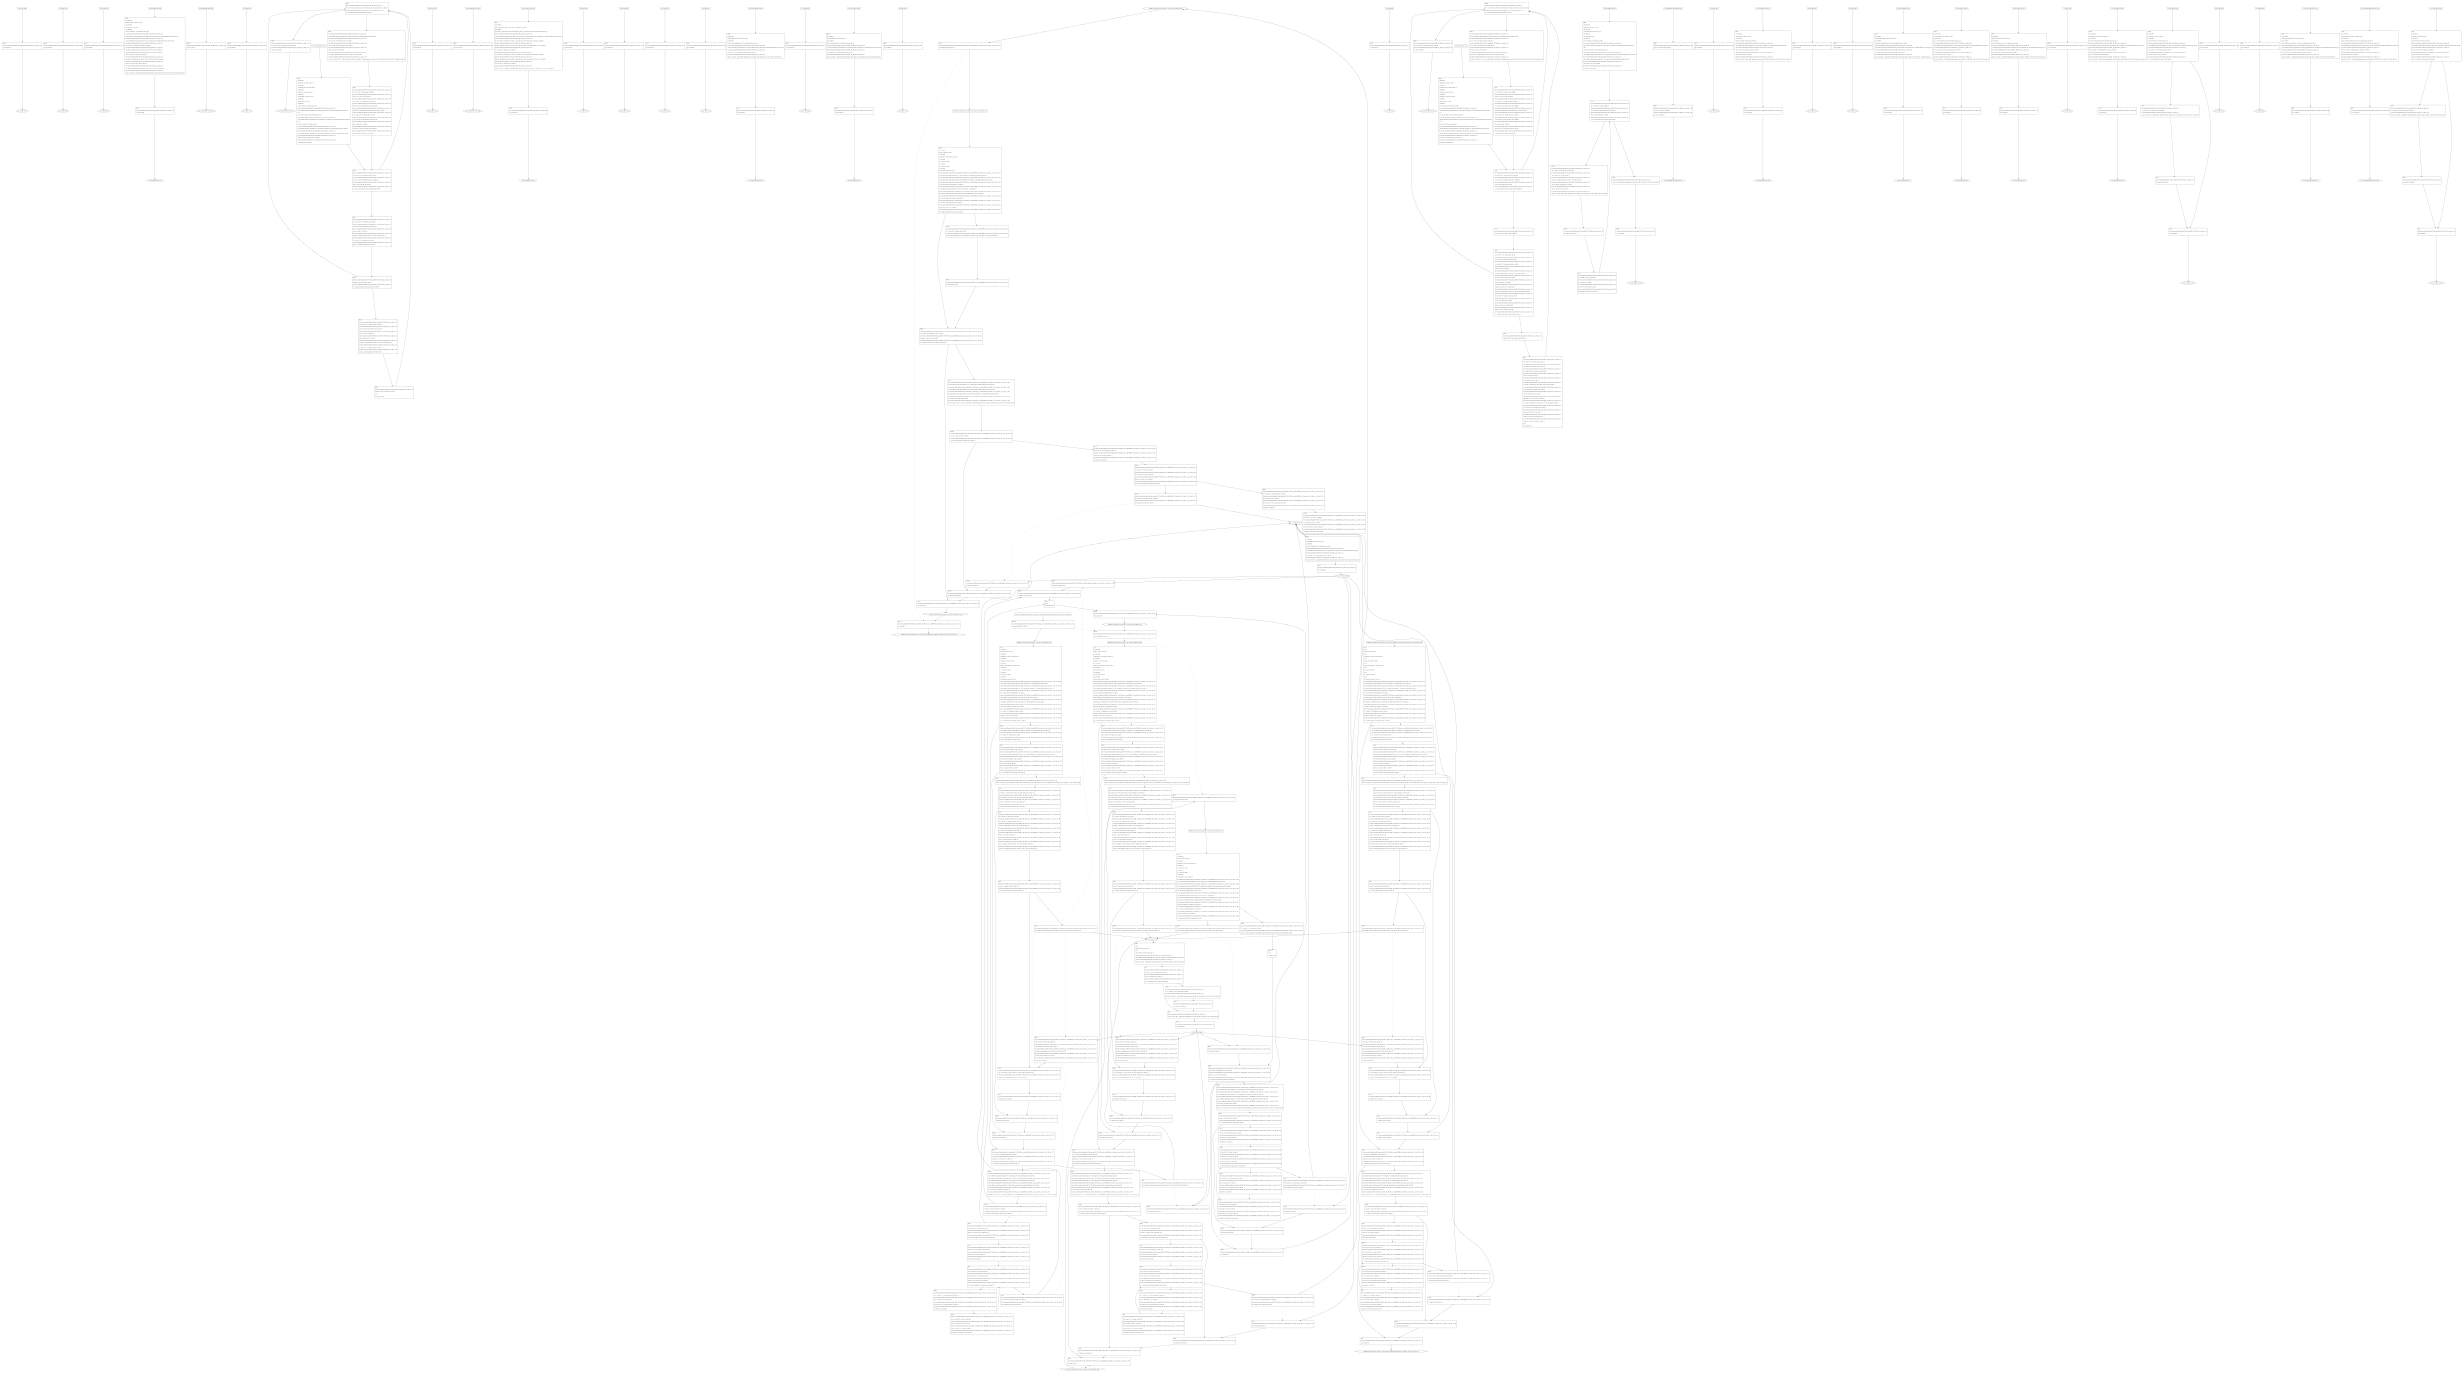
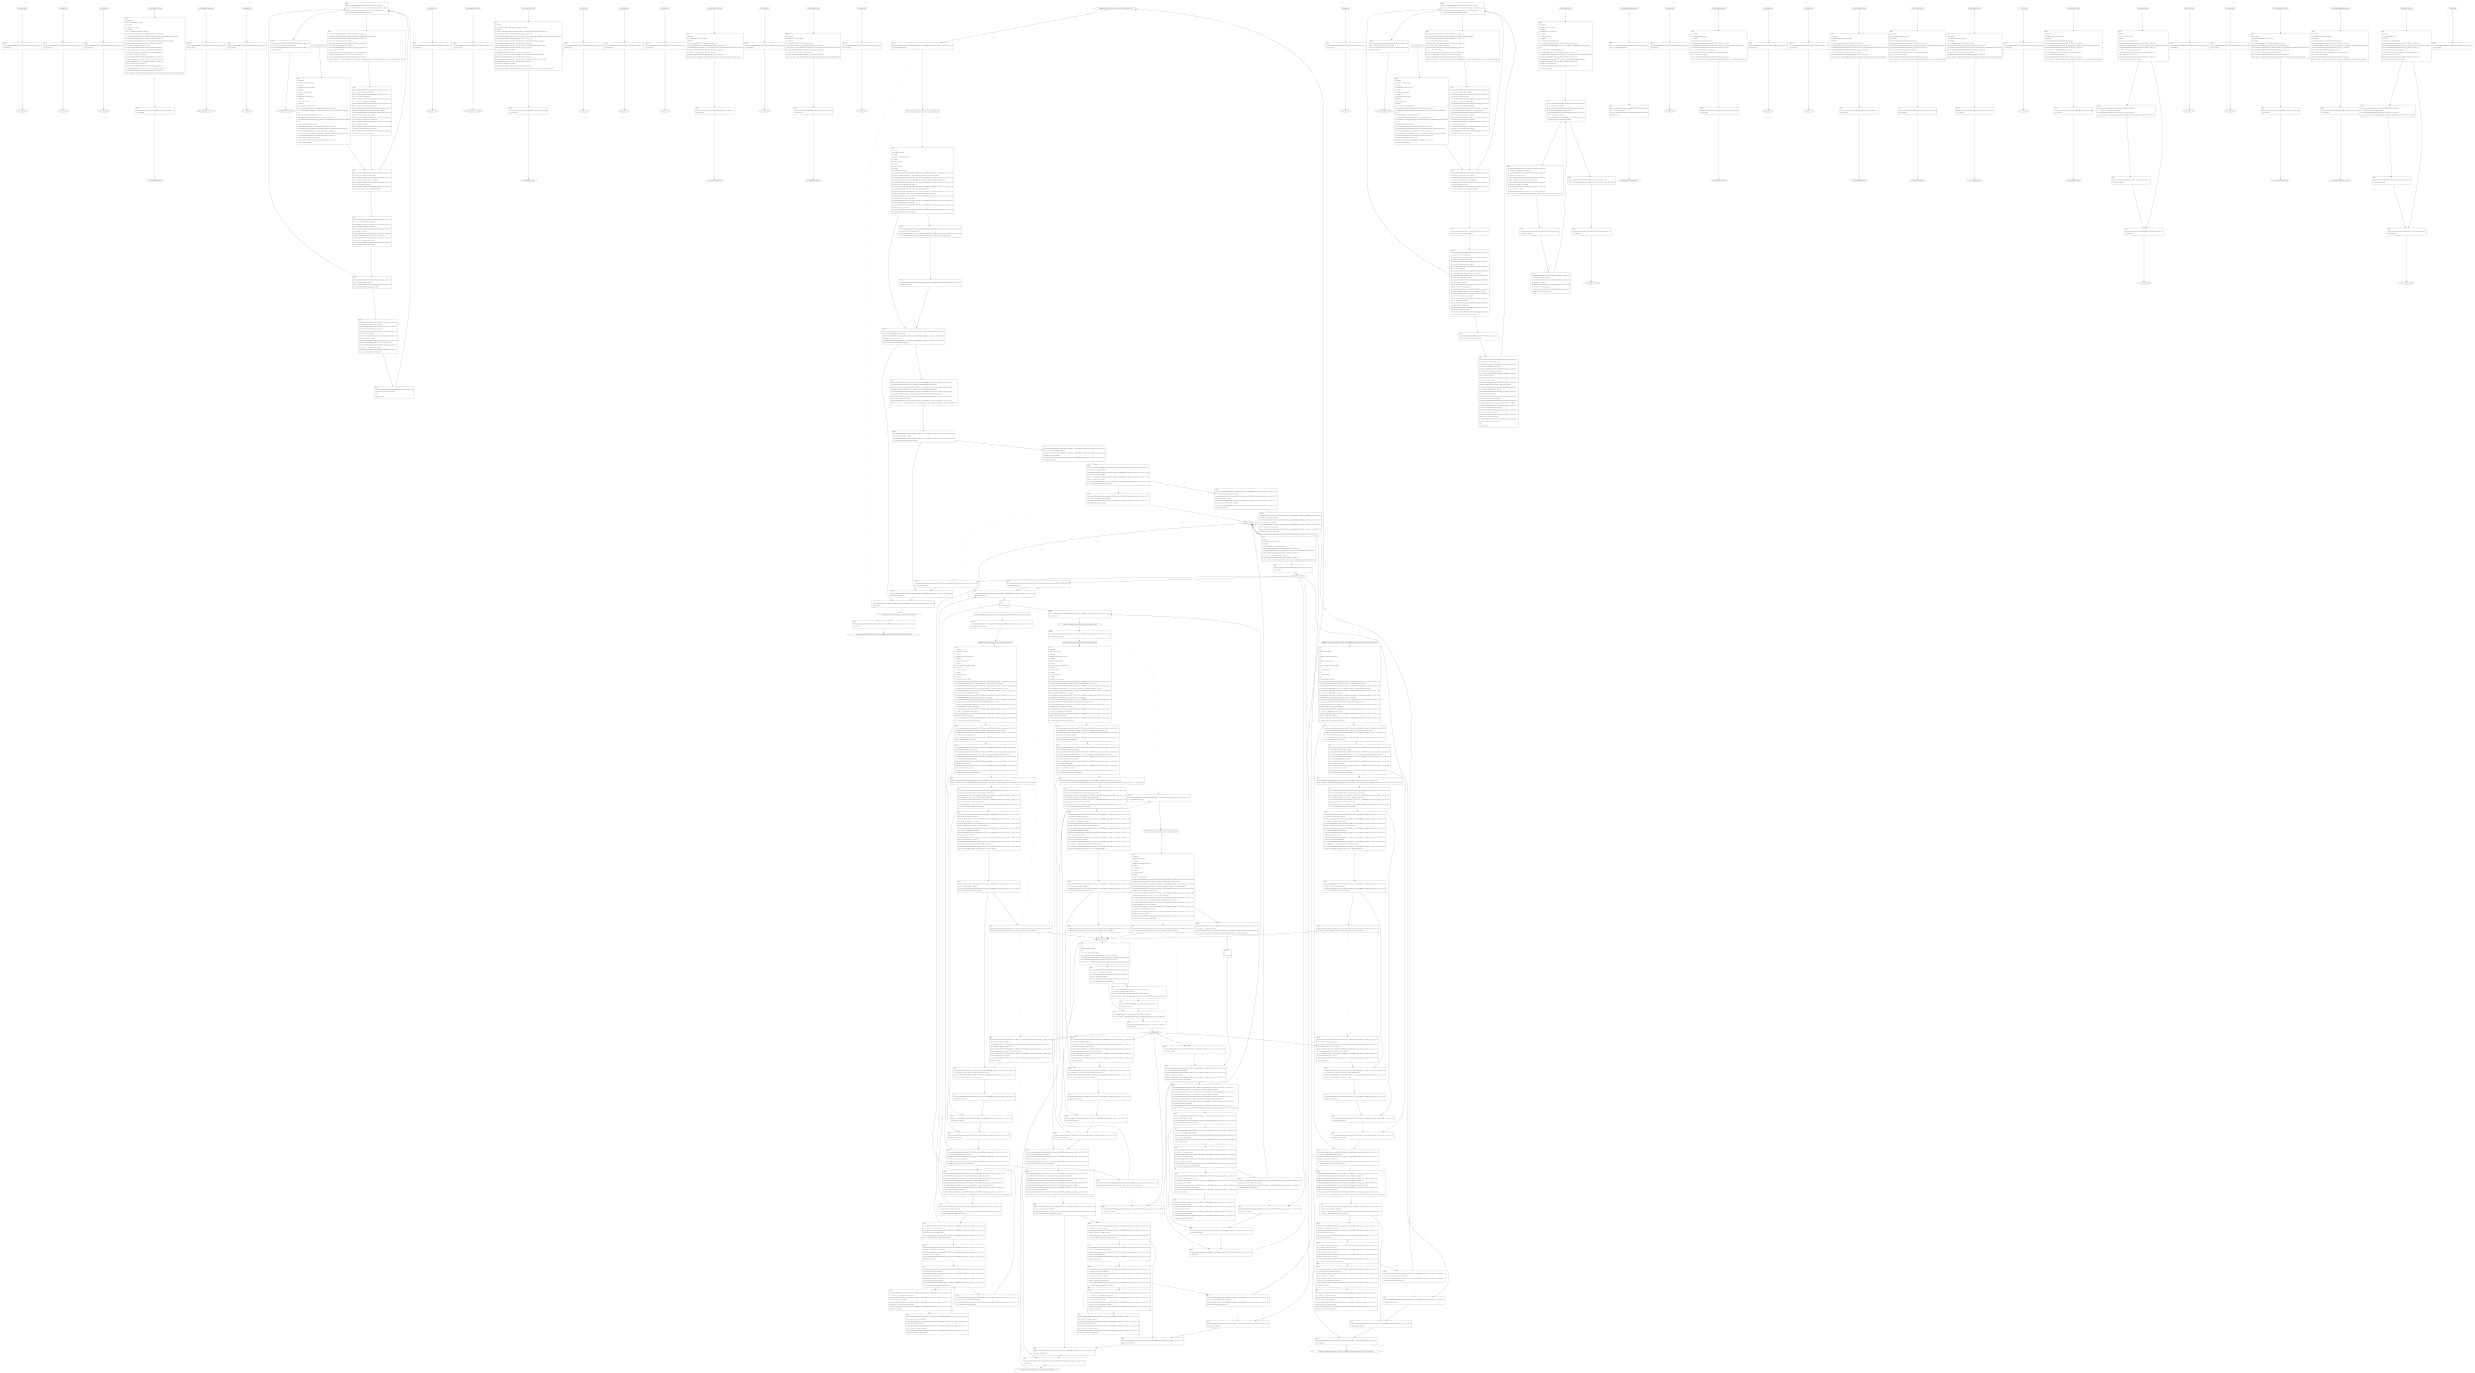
(706, 111) -> none
